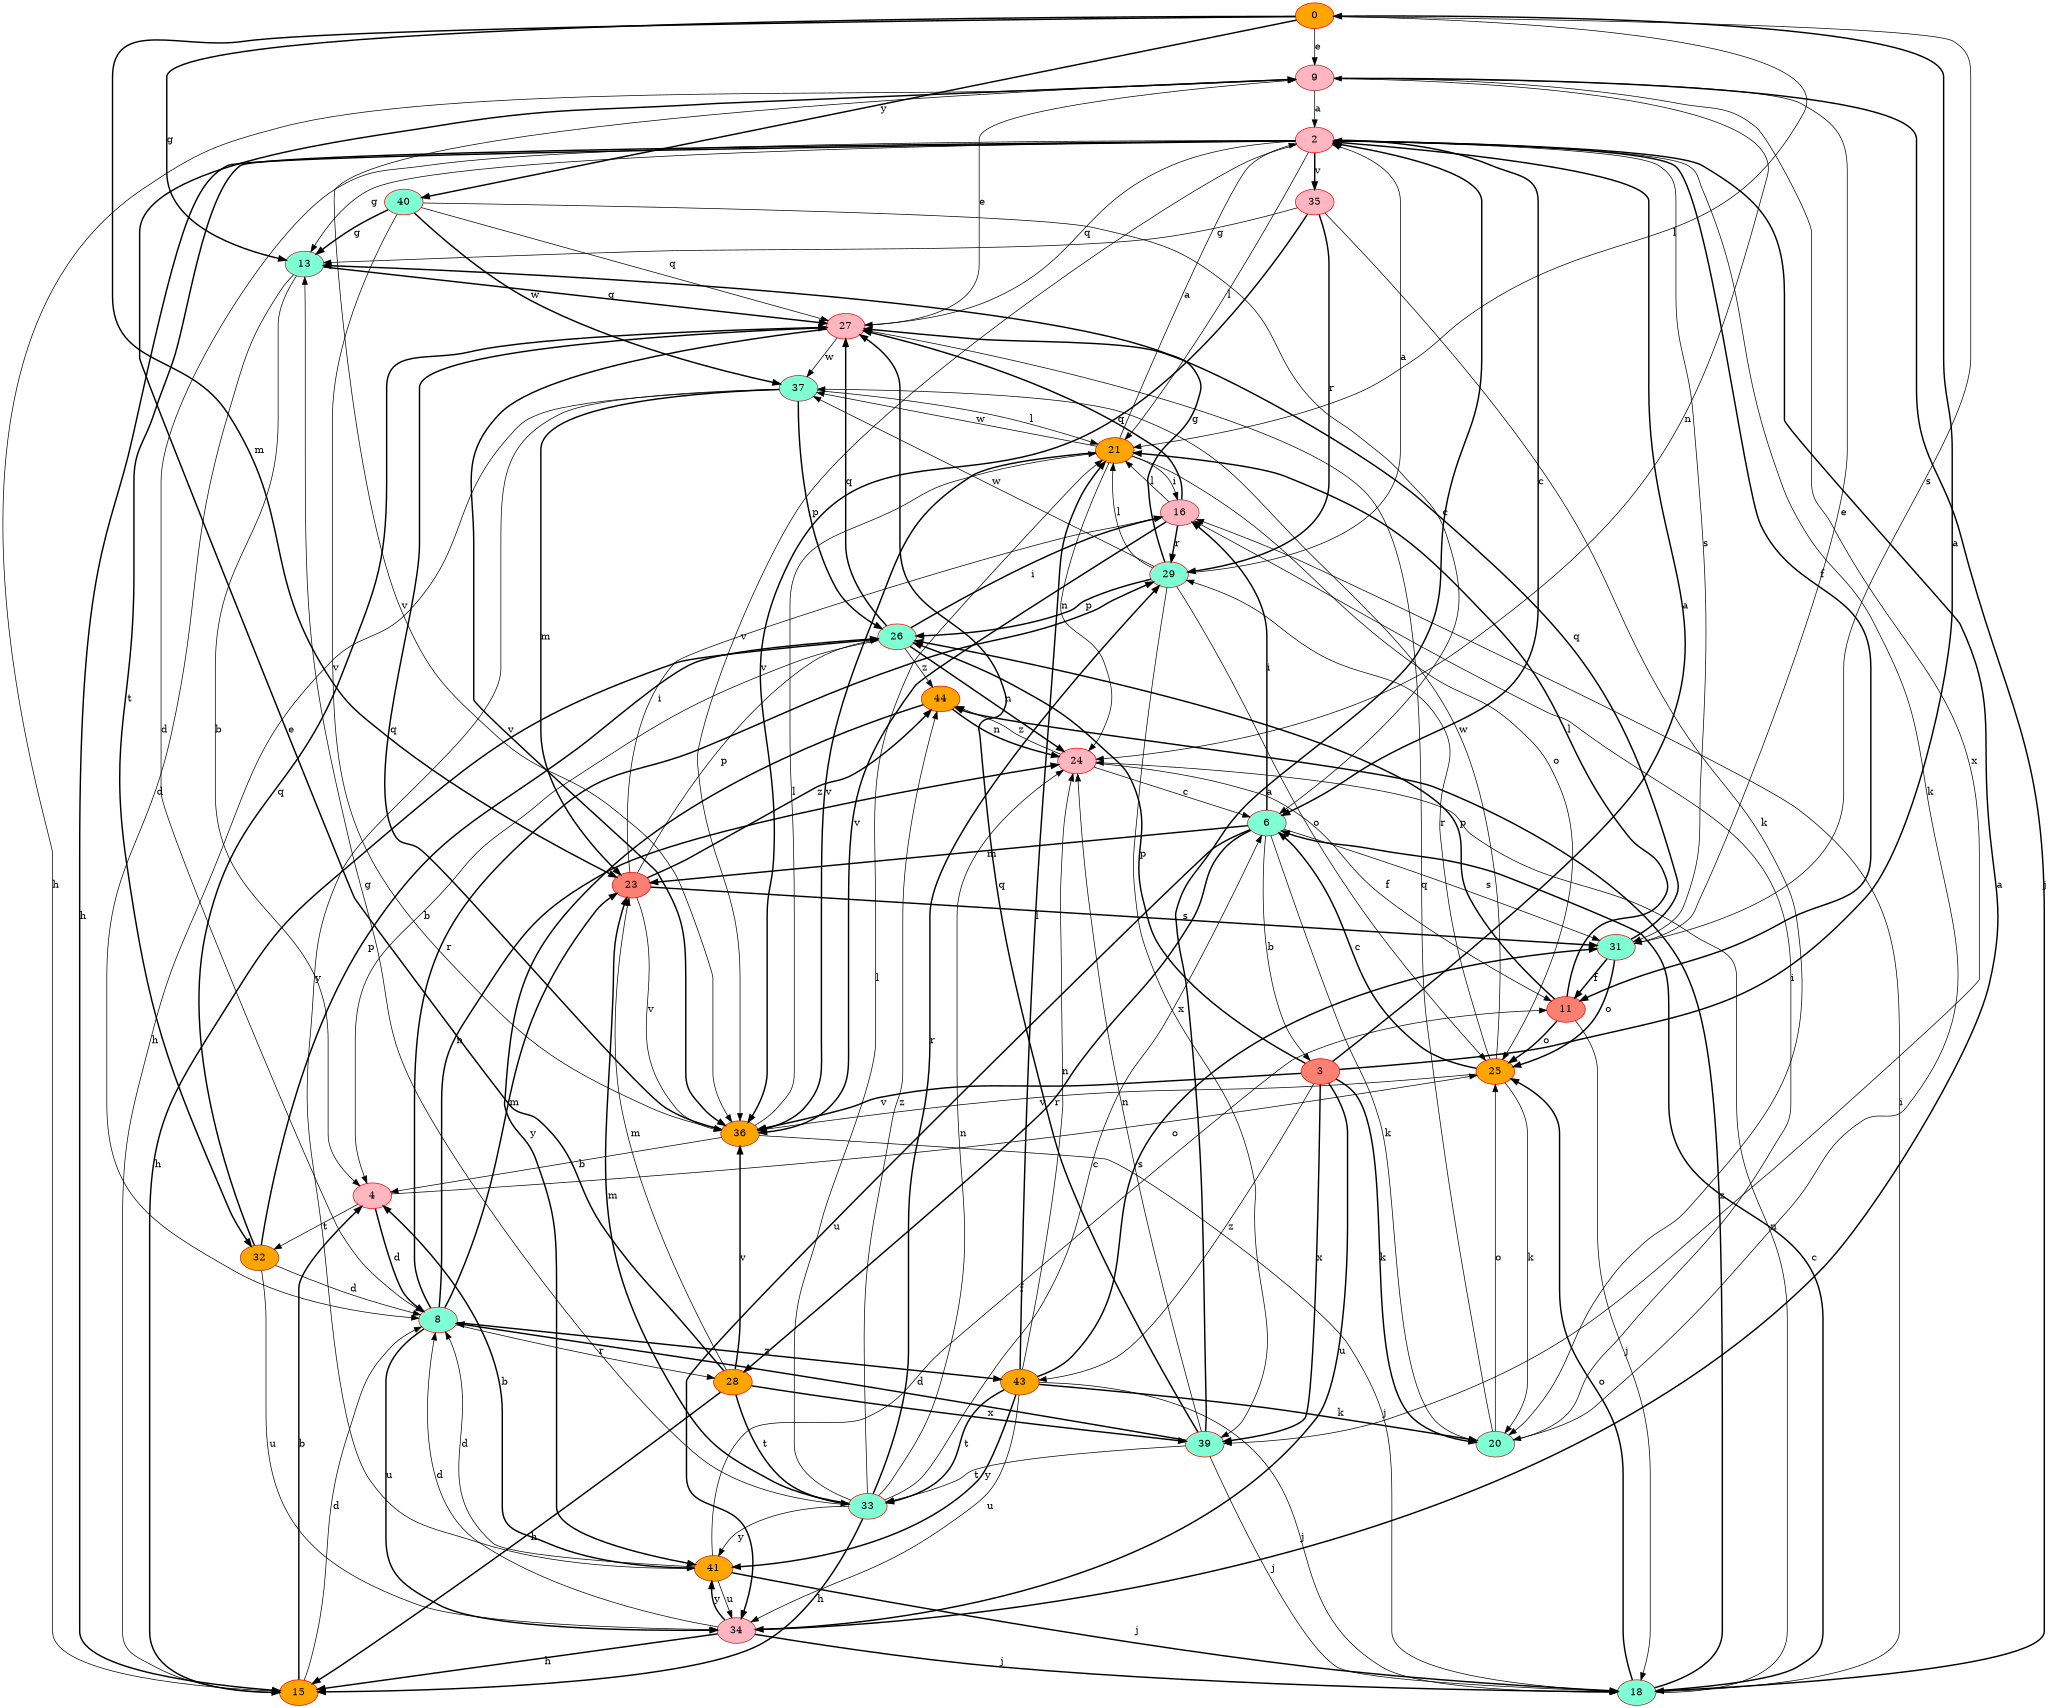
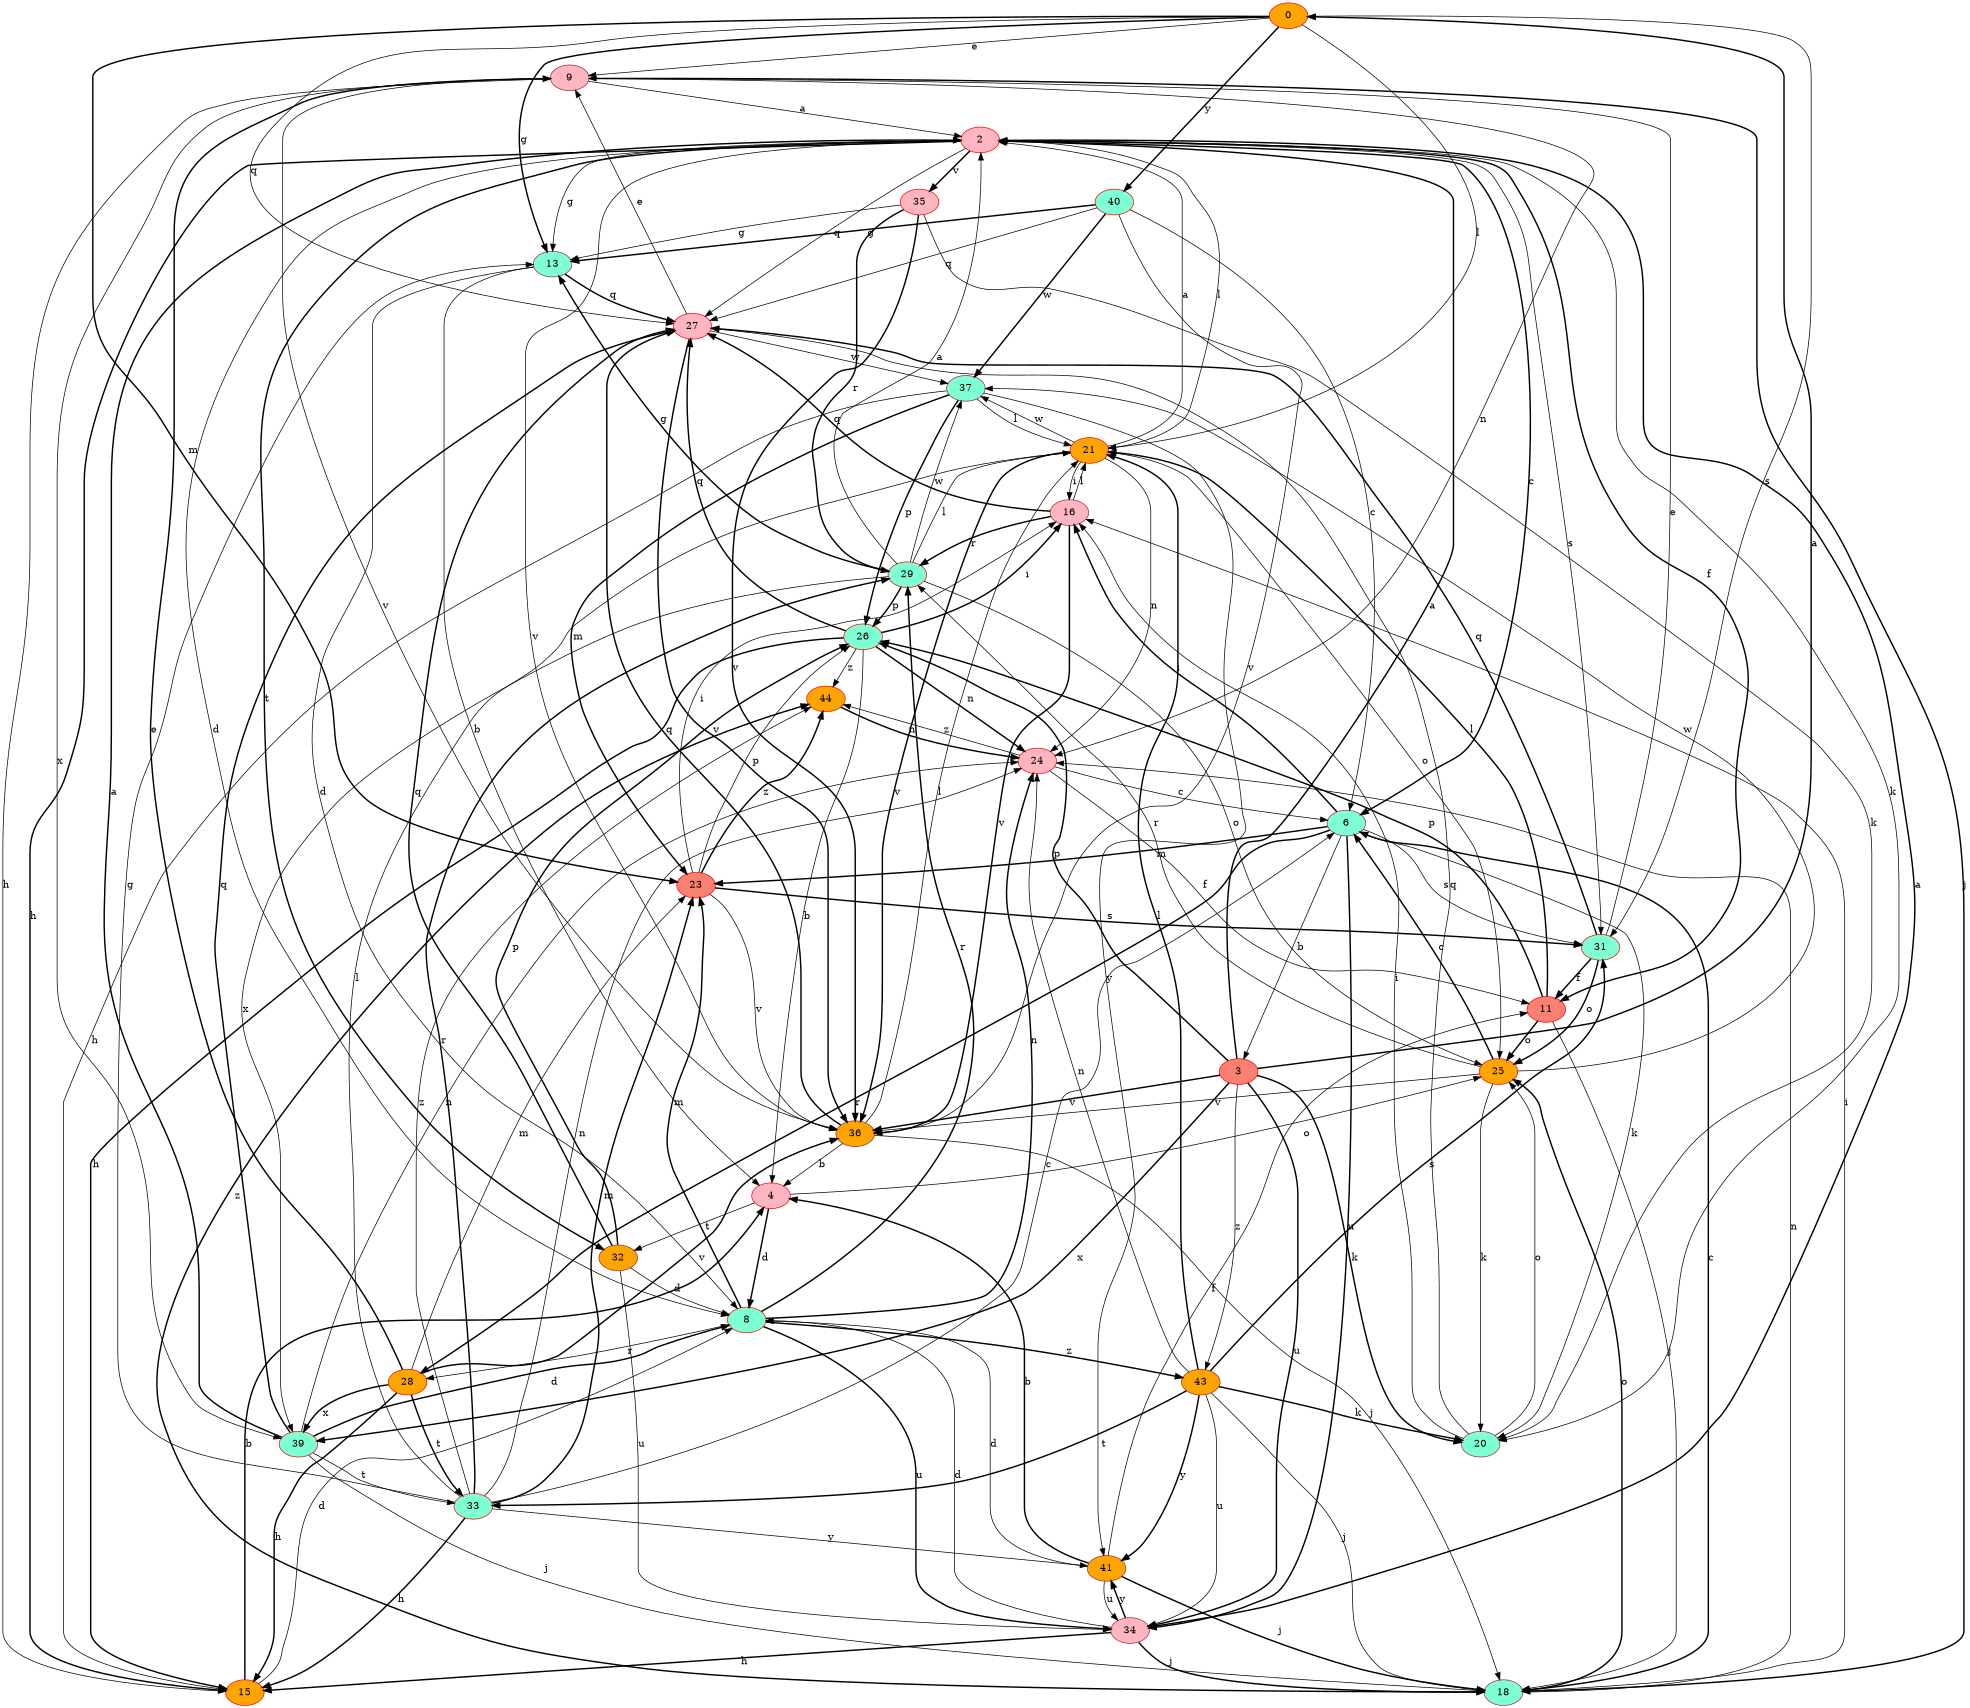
none -> (504, 48)
(507, 1074) -> none
